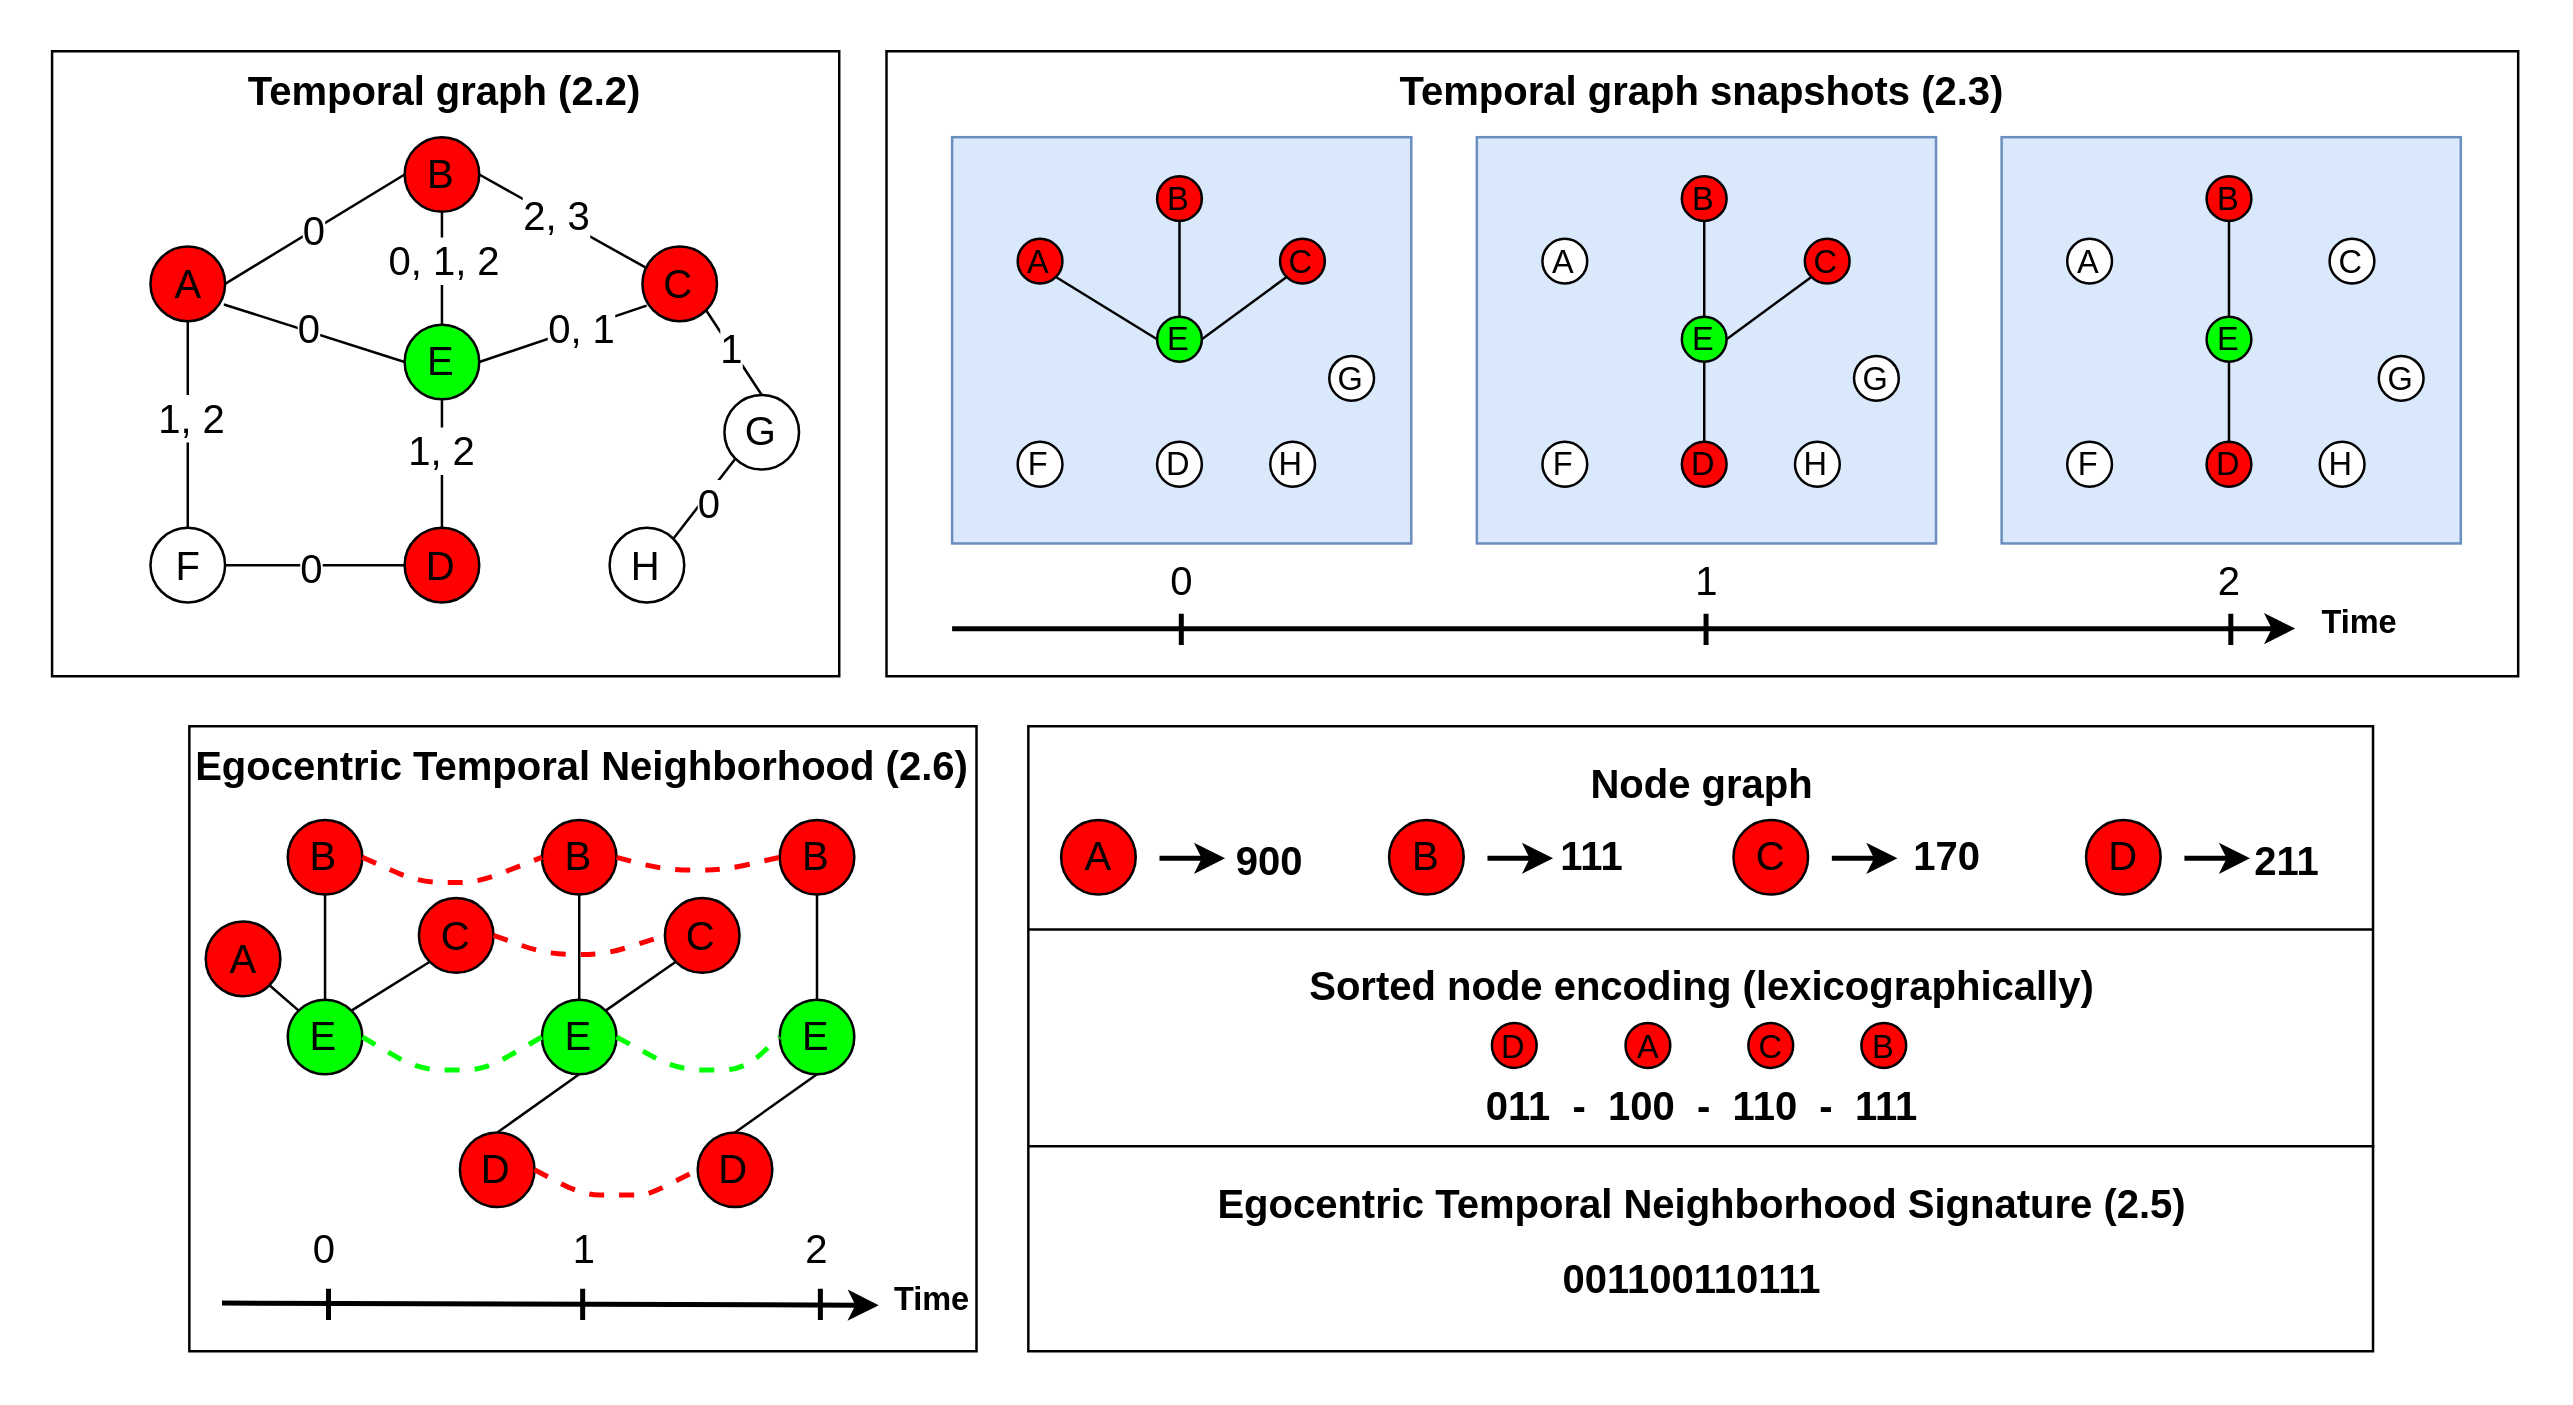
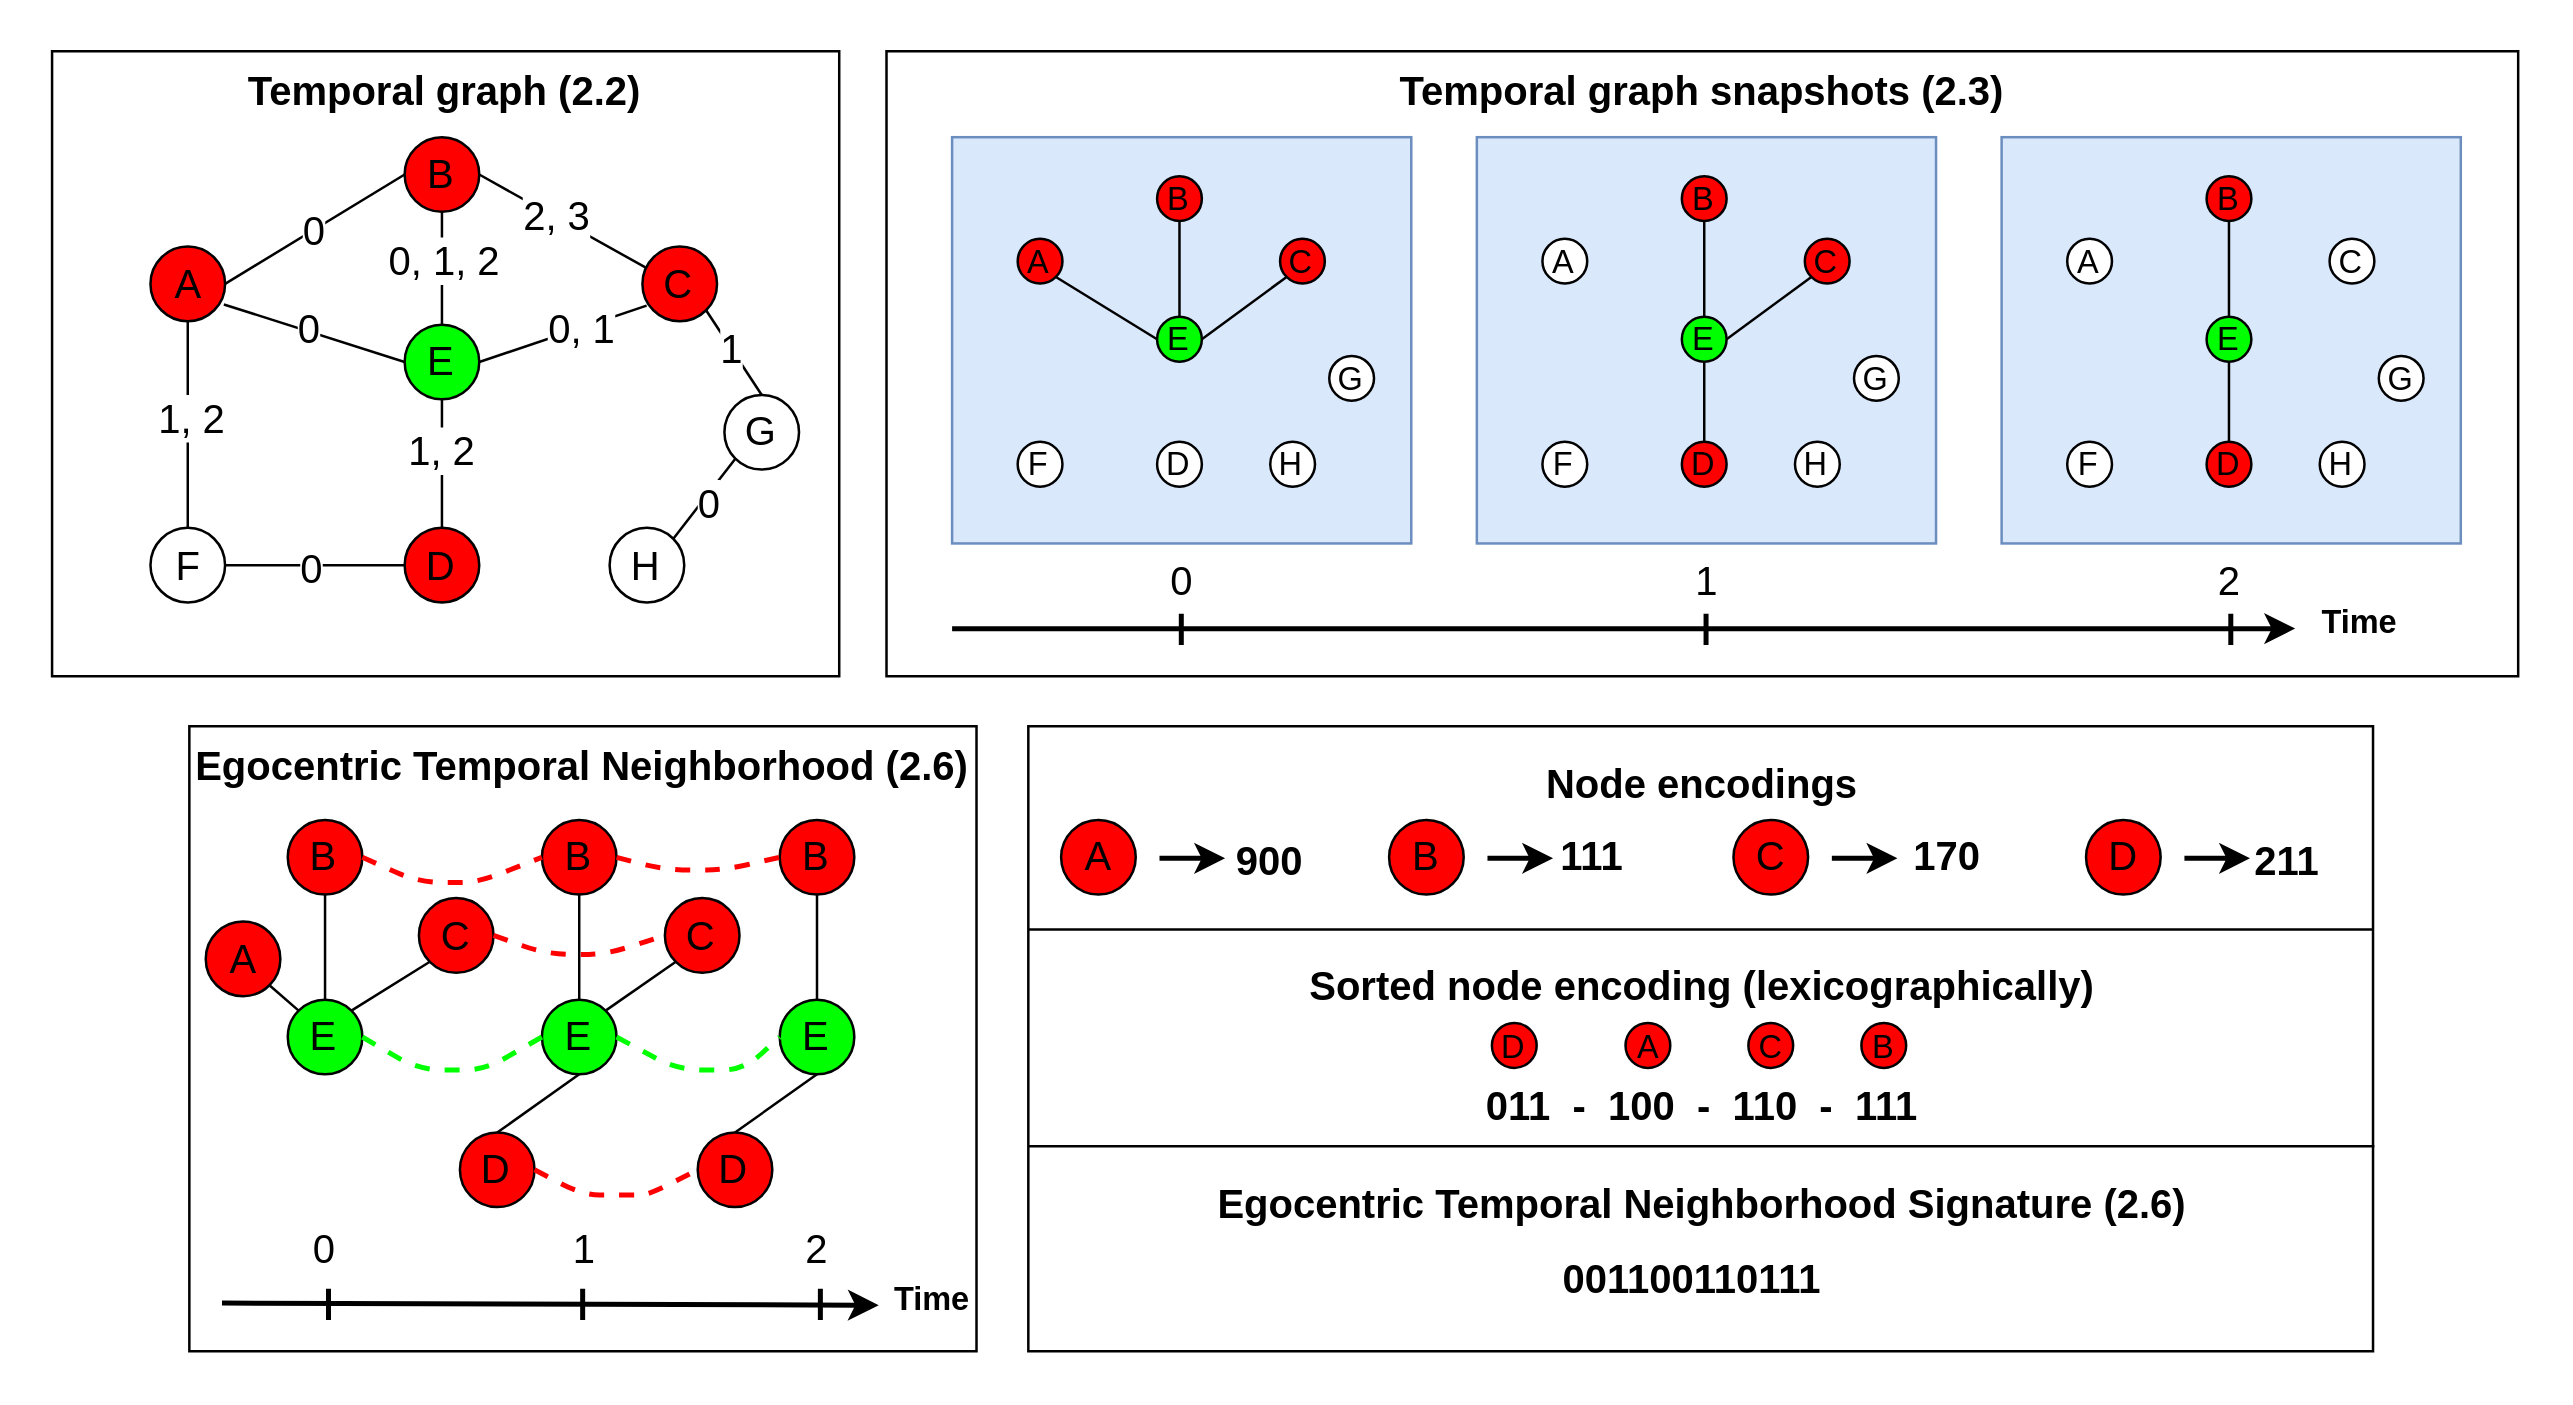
(1703, 784) -> (1703, 784)
(1703, 1204) -> (1703, 1204)
